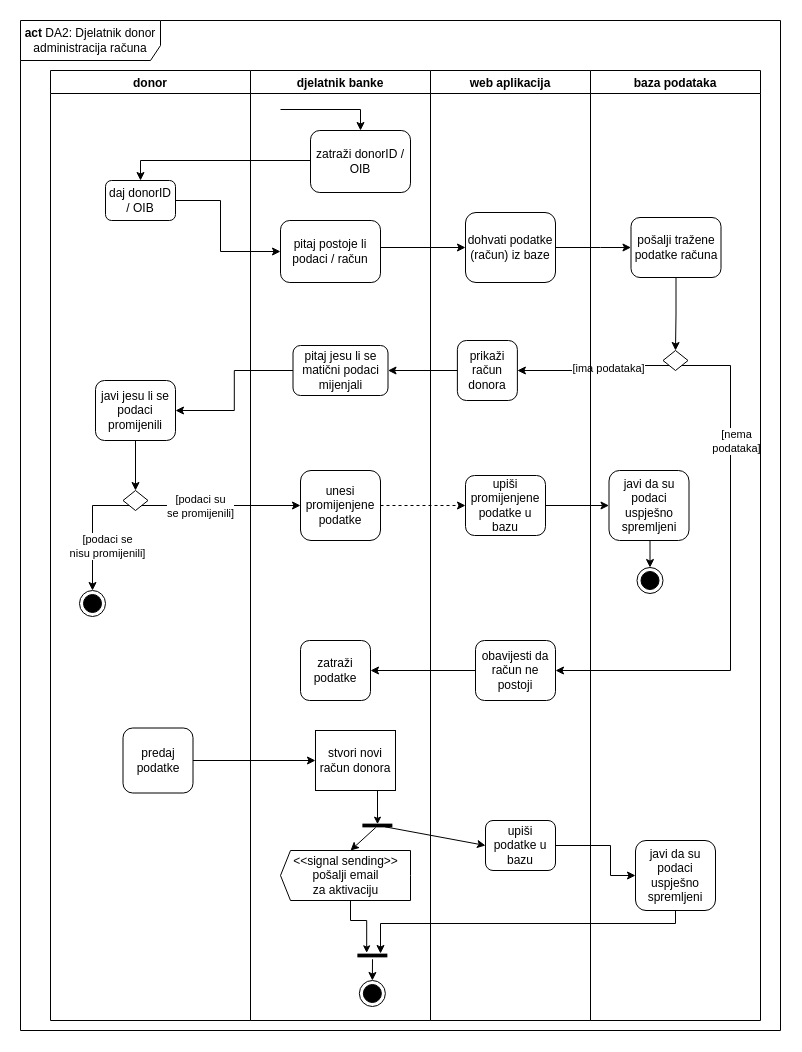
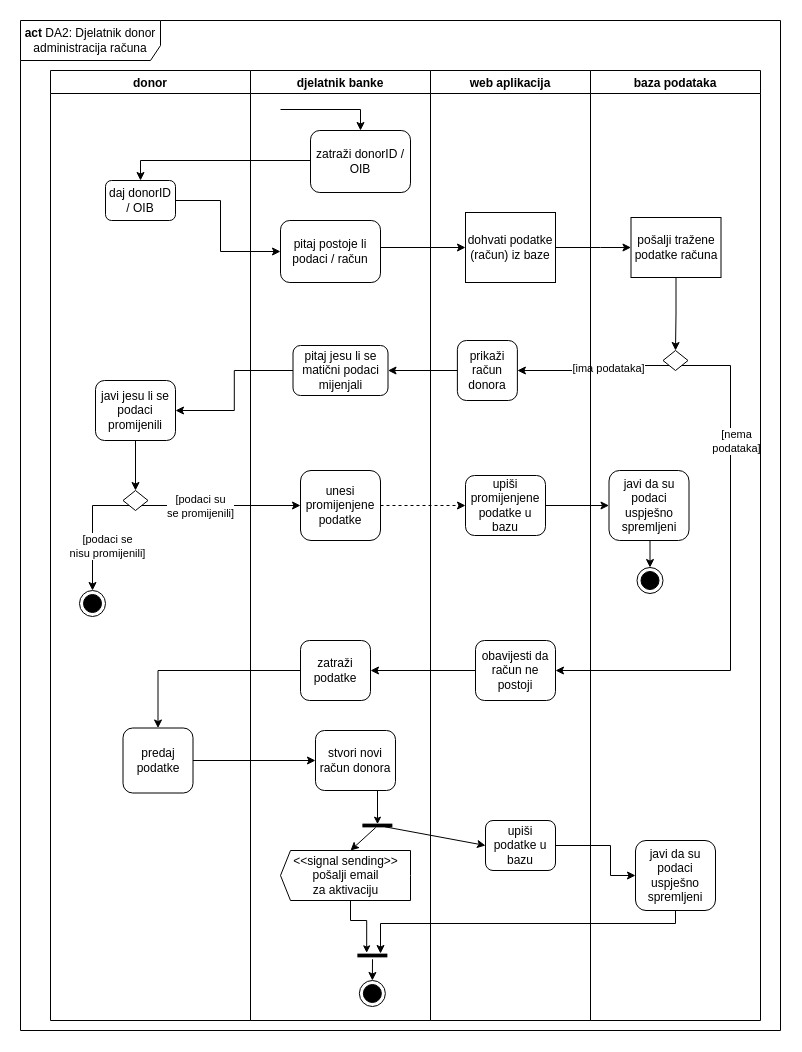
(511, 248) -> (511, 248)
(676, 248) -> (676, 248)
none -> (204, 671)
(355, 761) -> (355, 761)
